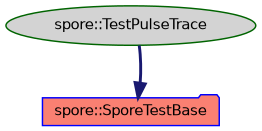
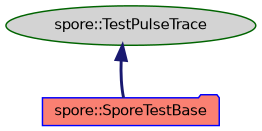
(141, 64) -> (121, 79)
